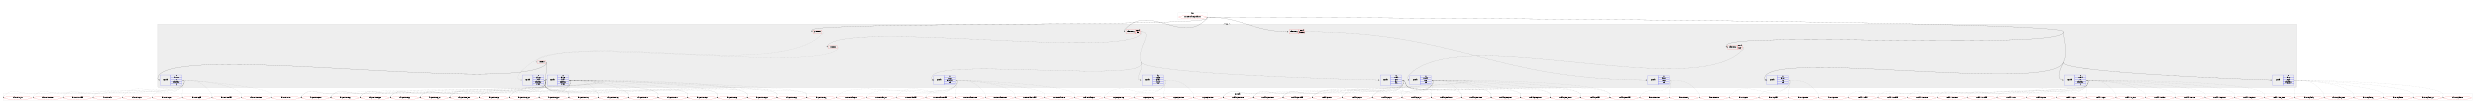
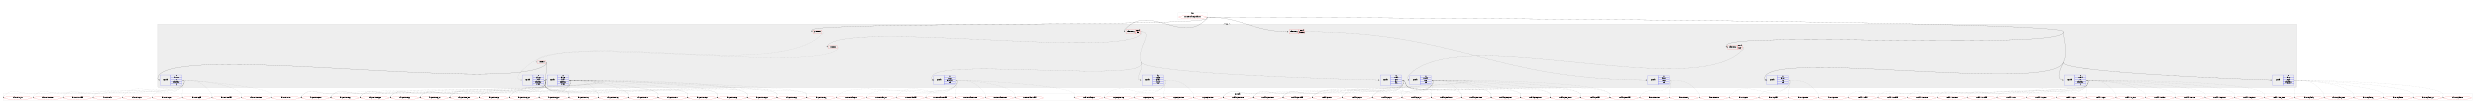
(1059, 98) -> none
(2041, 98) -> (2041, 98)
